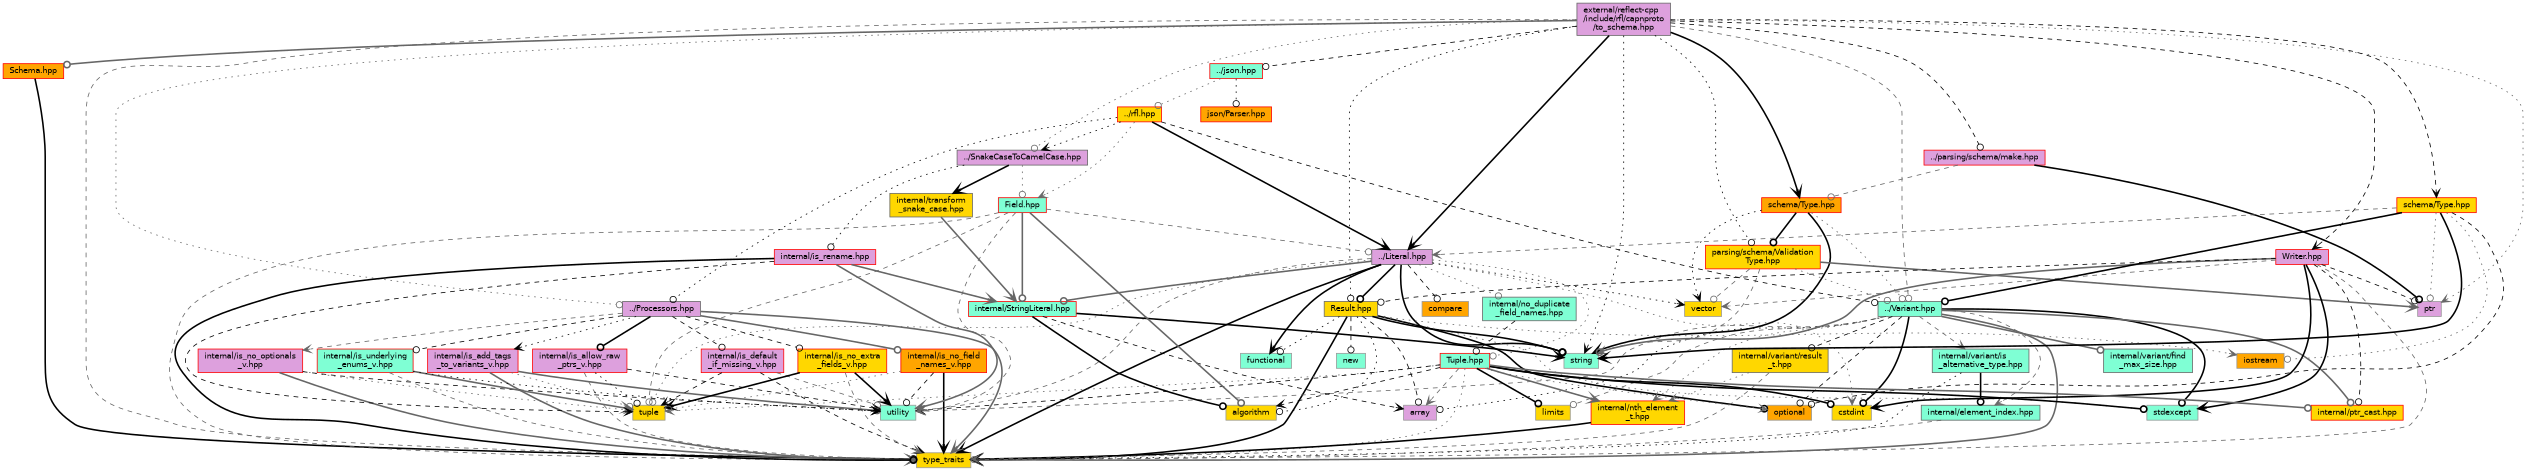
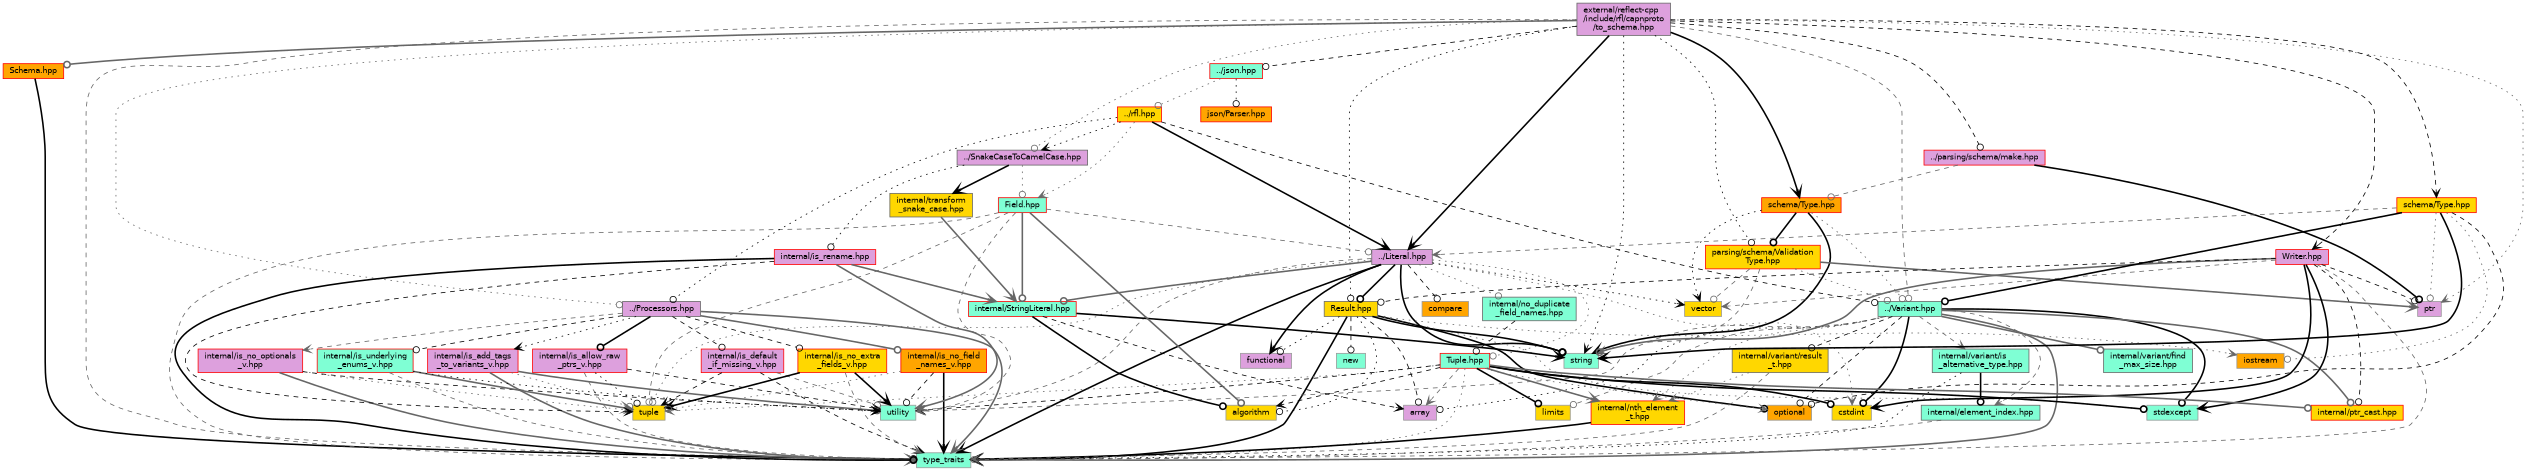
(1266, 361) -> (1266, 361)
(944, 460) -> (944, 460)
